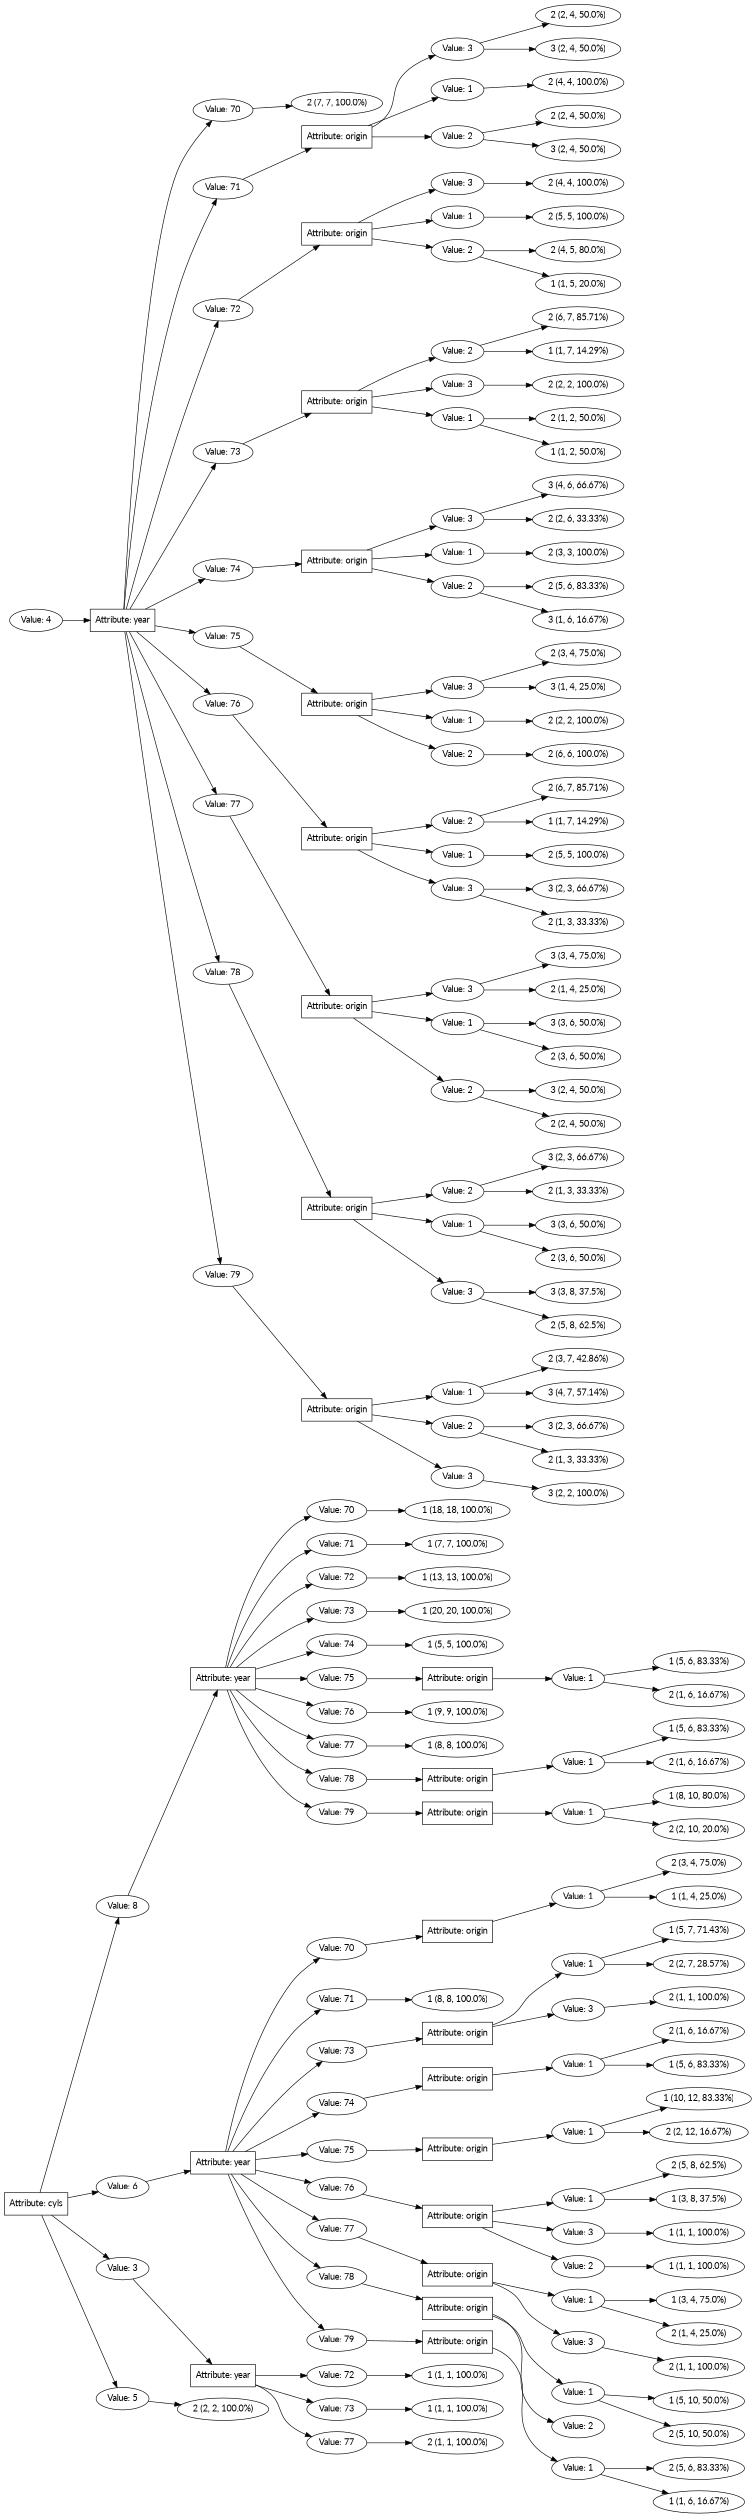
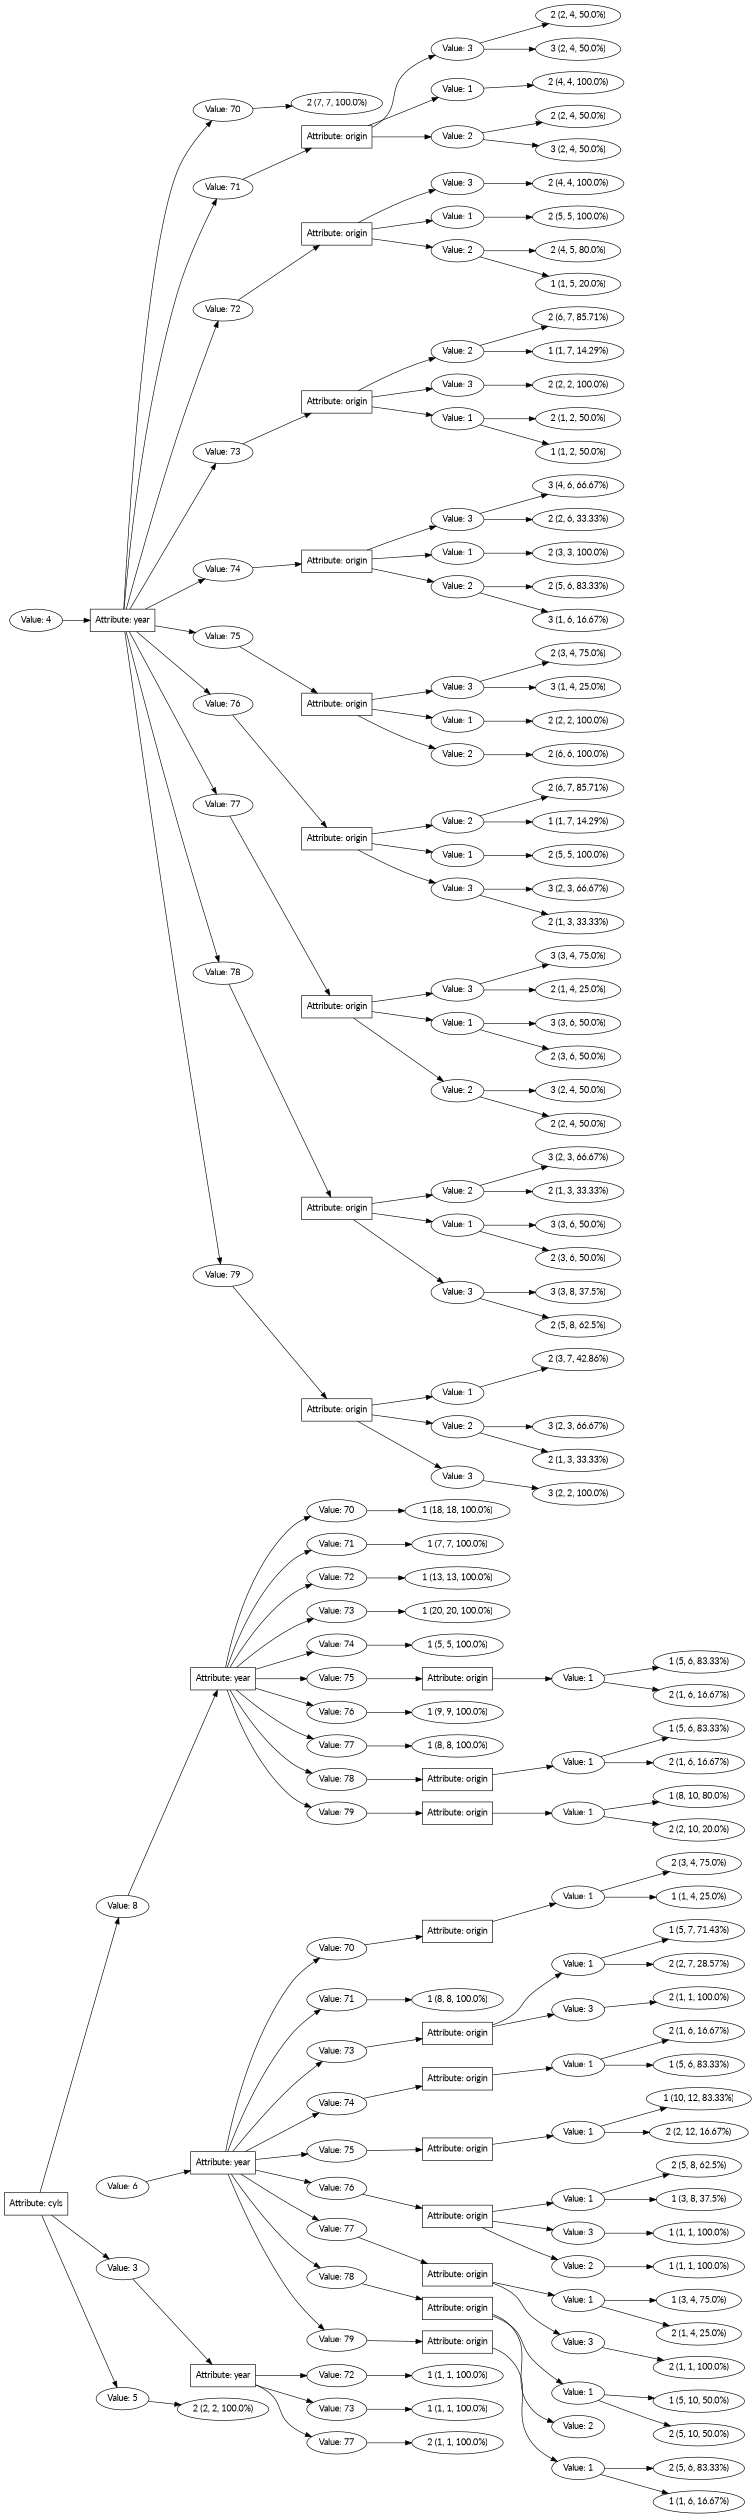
(578, 1393) -> none
(80, 2195) -> none
